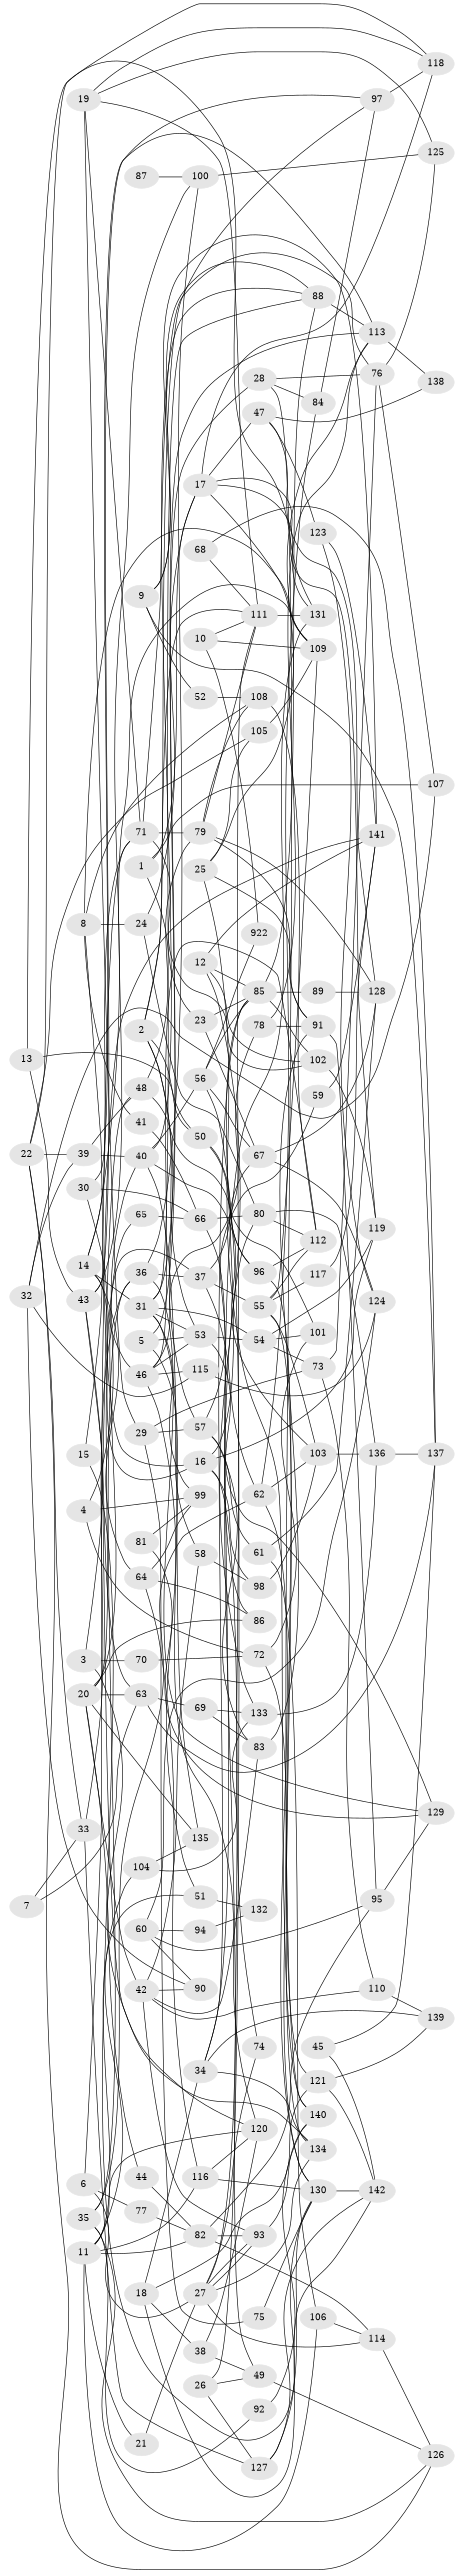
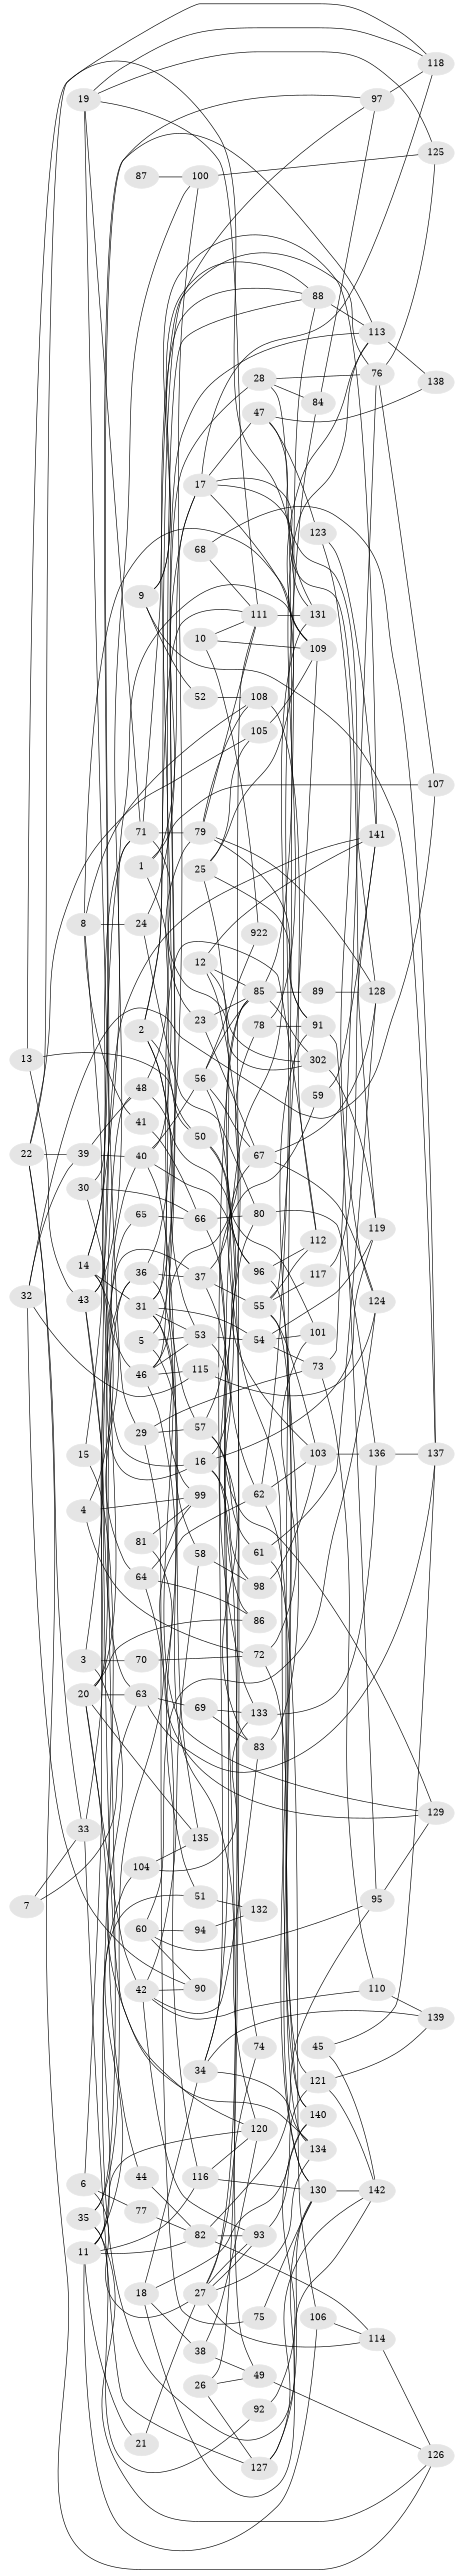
(318, 1061) -> (318, 1061)
(293, 1230) -> none
